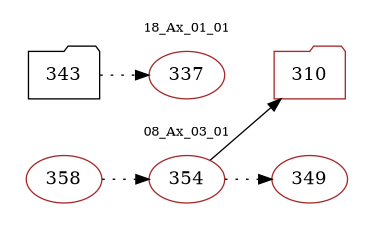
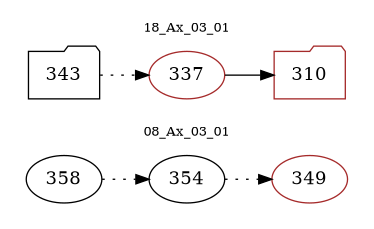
(187, 28) -> (187, 28)
(241, 134) -> (243, 75)
(64, 179) -> (64, 179)
(187, 179) -> (187, 179)
